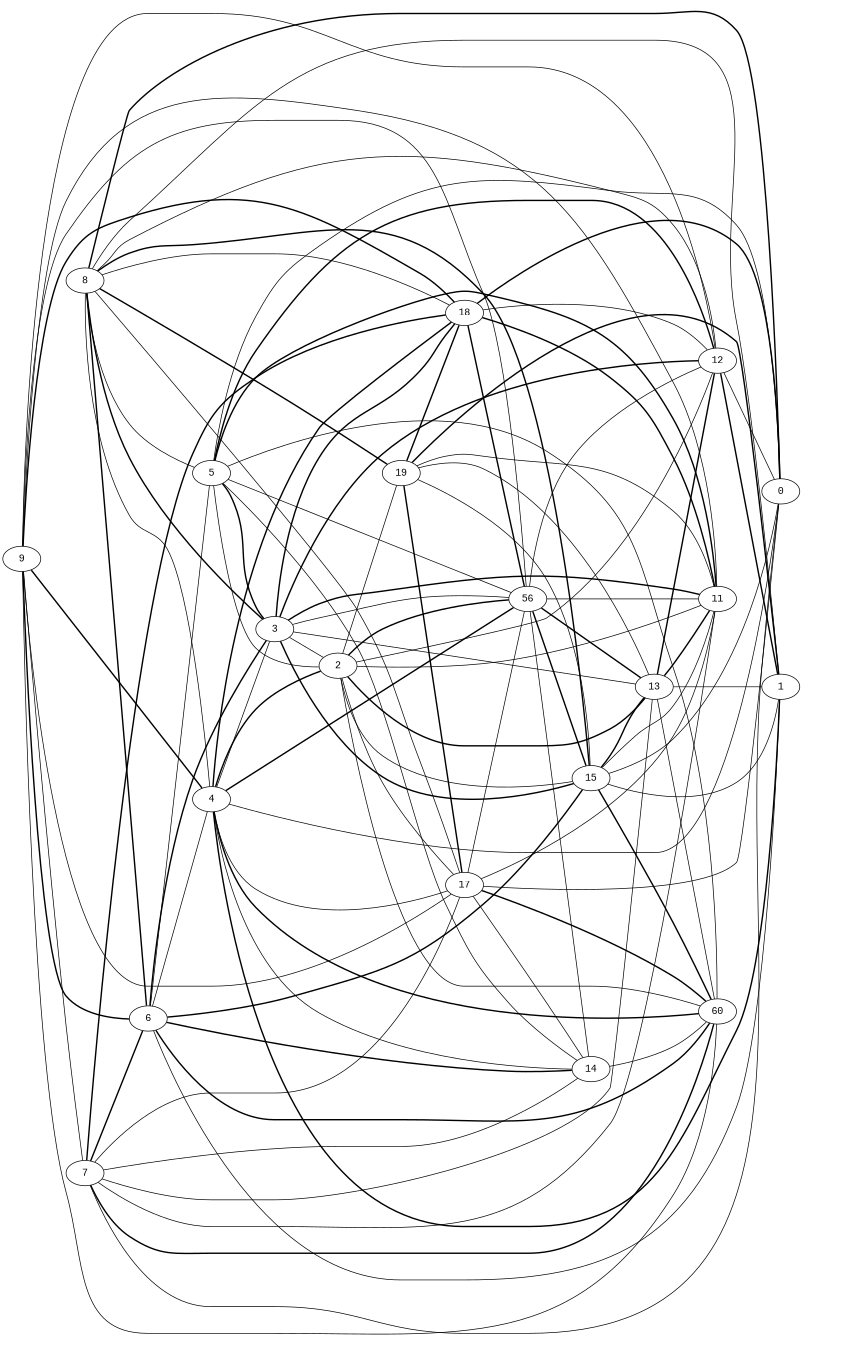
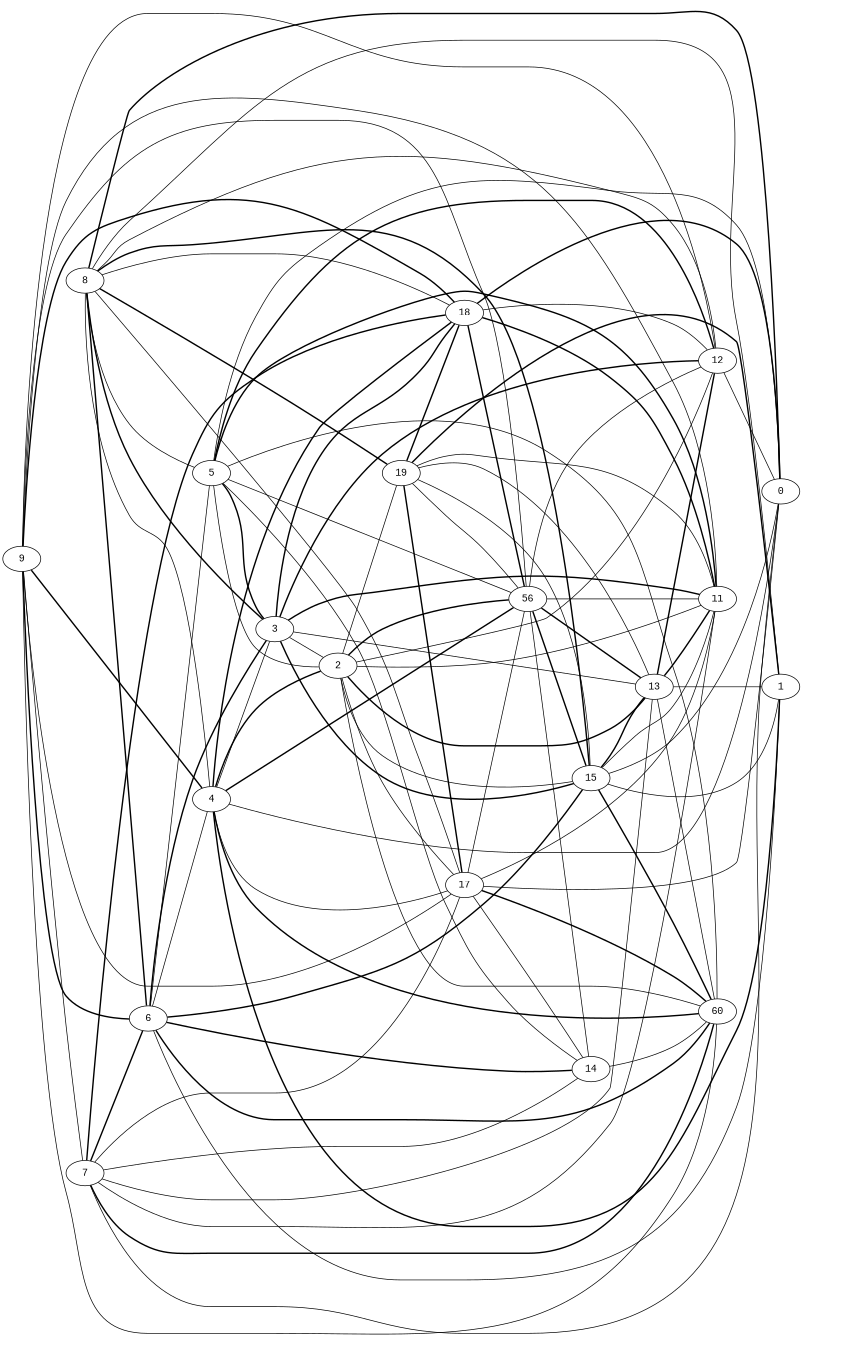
(749, 524) -> none
(400, 601) -> (467, 534)
(331, 1019) -> none
